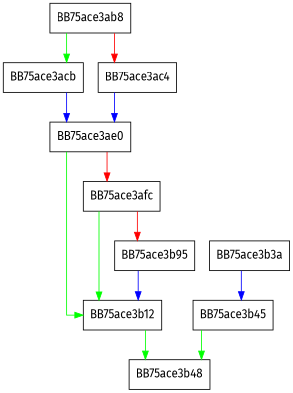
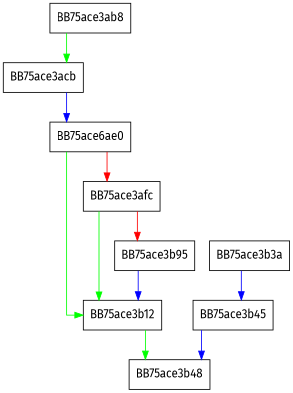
(137, 78) -> none
(90, 137) -> (90, 137)
(202, 341) -> (202, 341)
